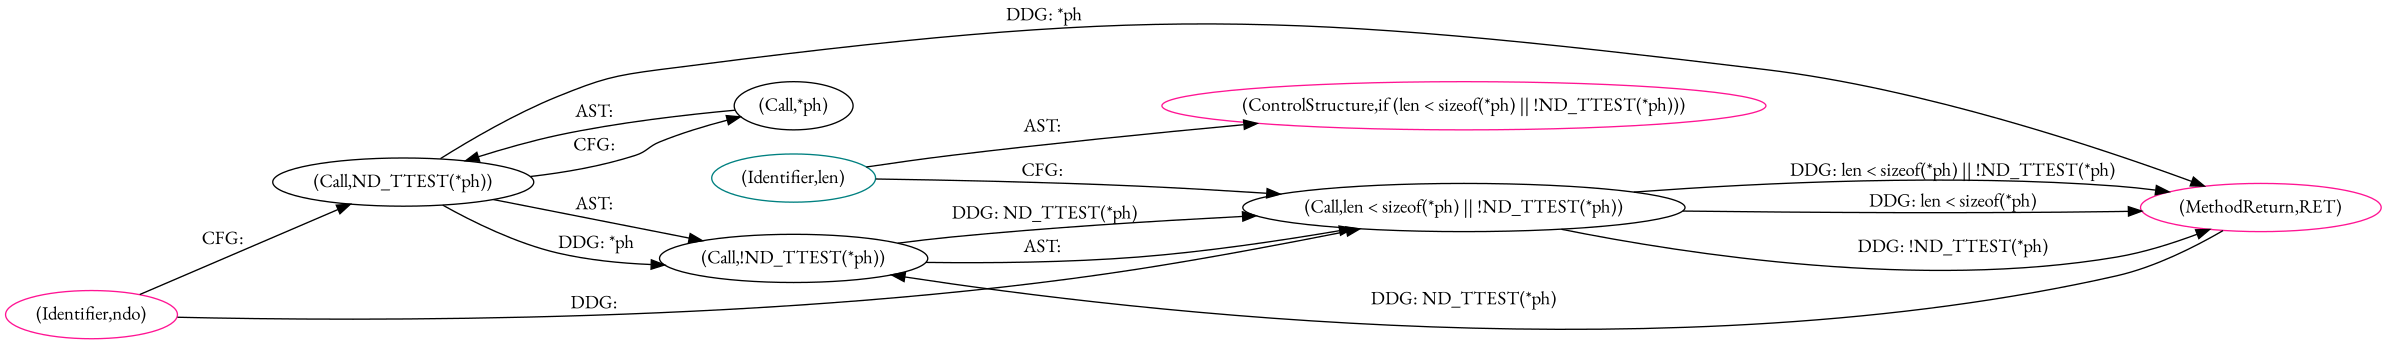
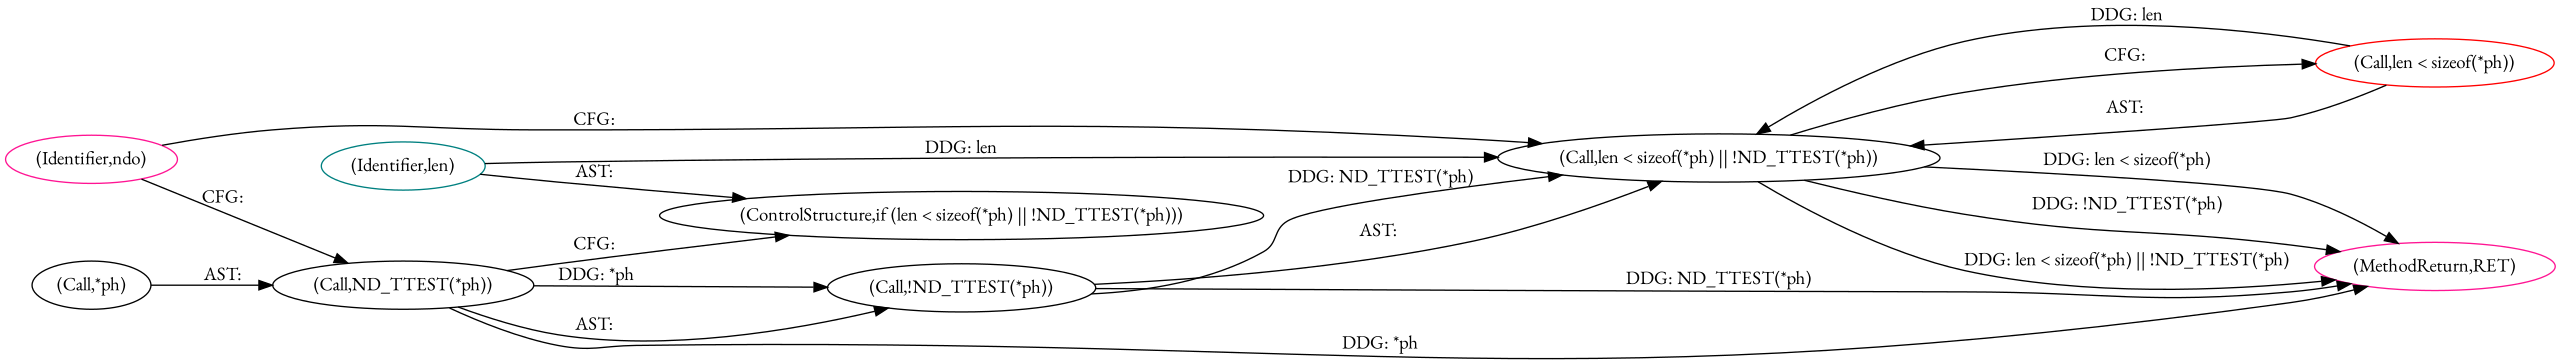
none -> (2435, 63)
(1464, 106) -> (962, 216)
(631, 157) -> (641, 253)
(1045, 171) -> (962, 148)
(597, 303) -> (597, 120)
(1569, 329) -> (1717, 291)
